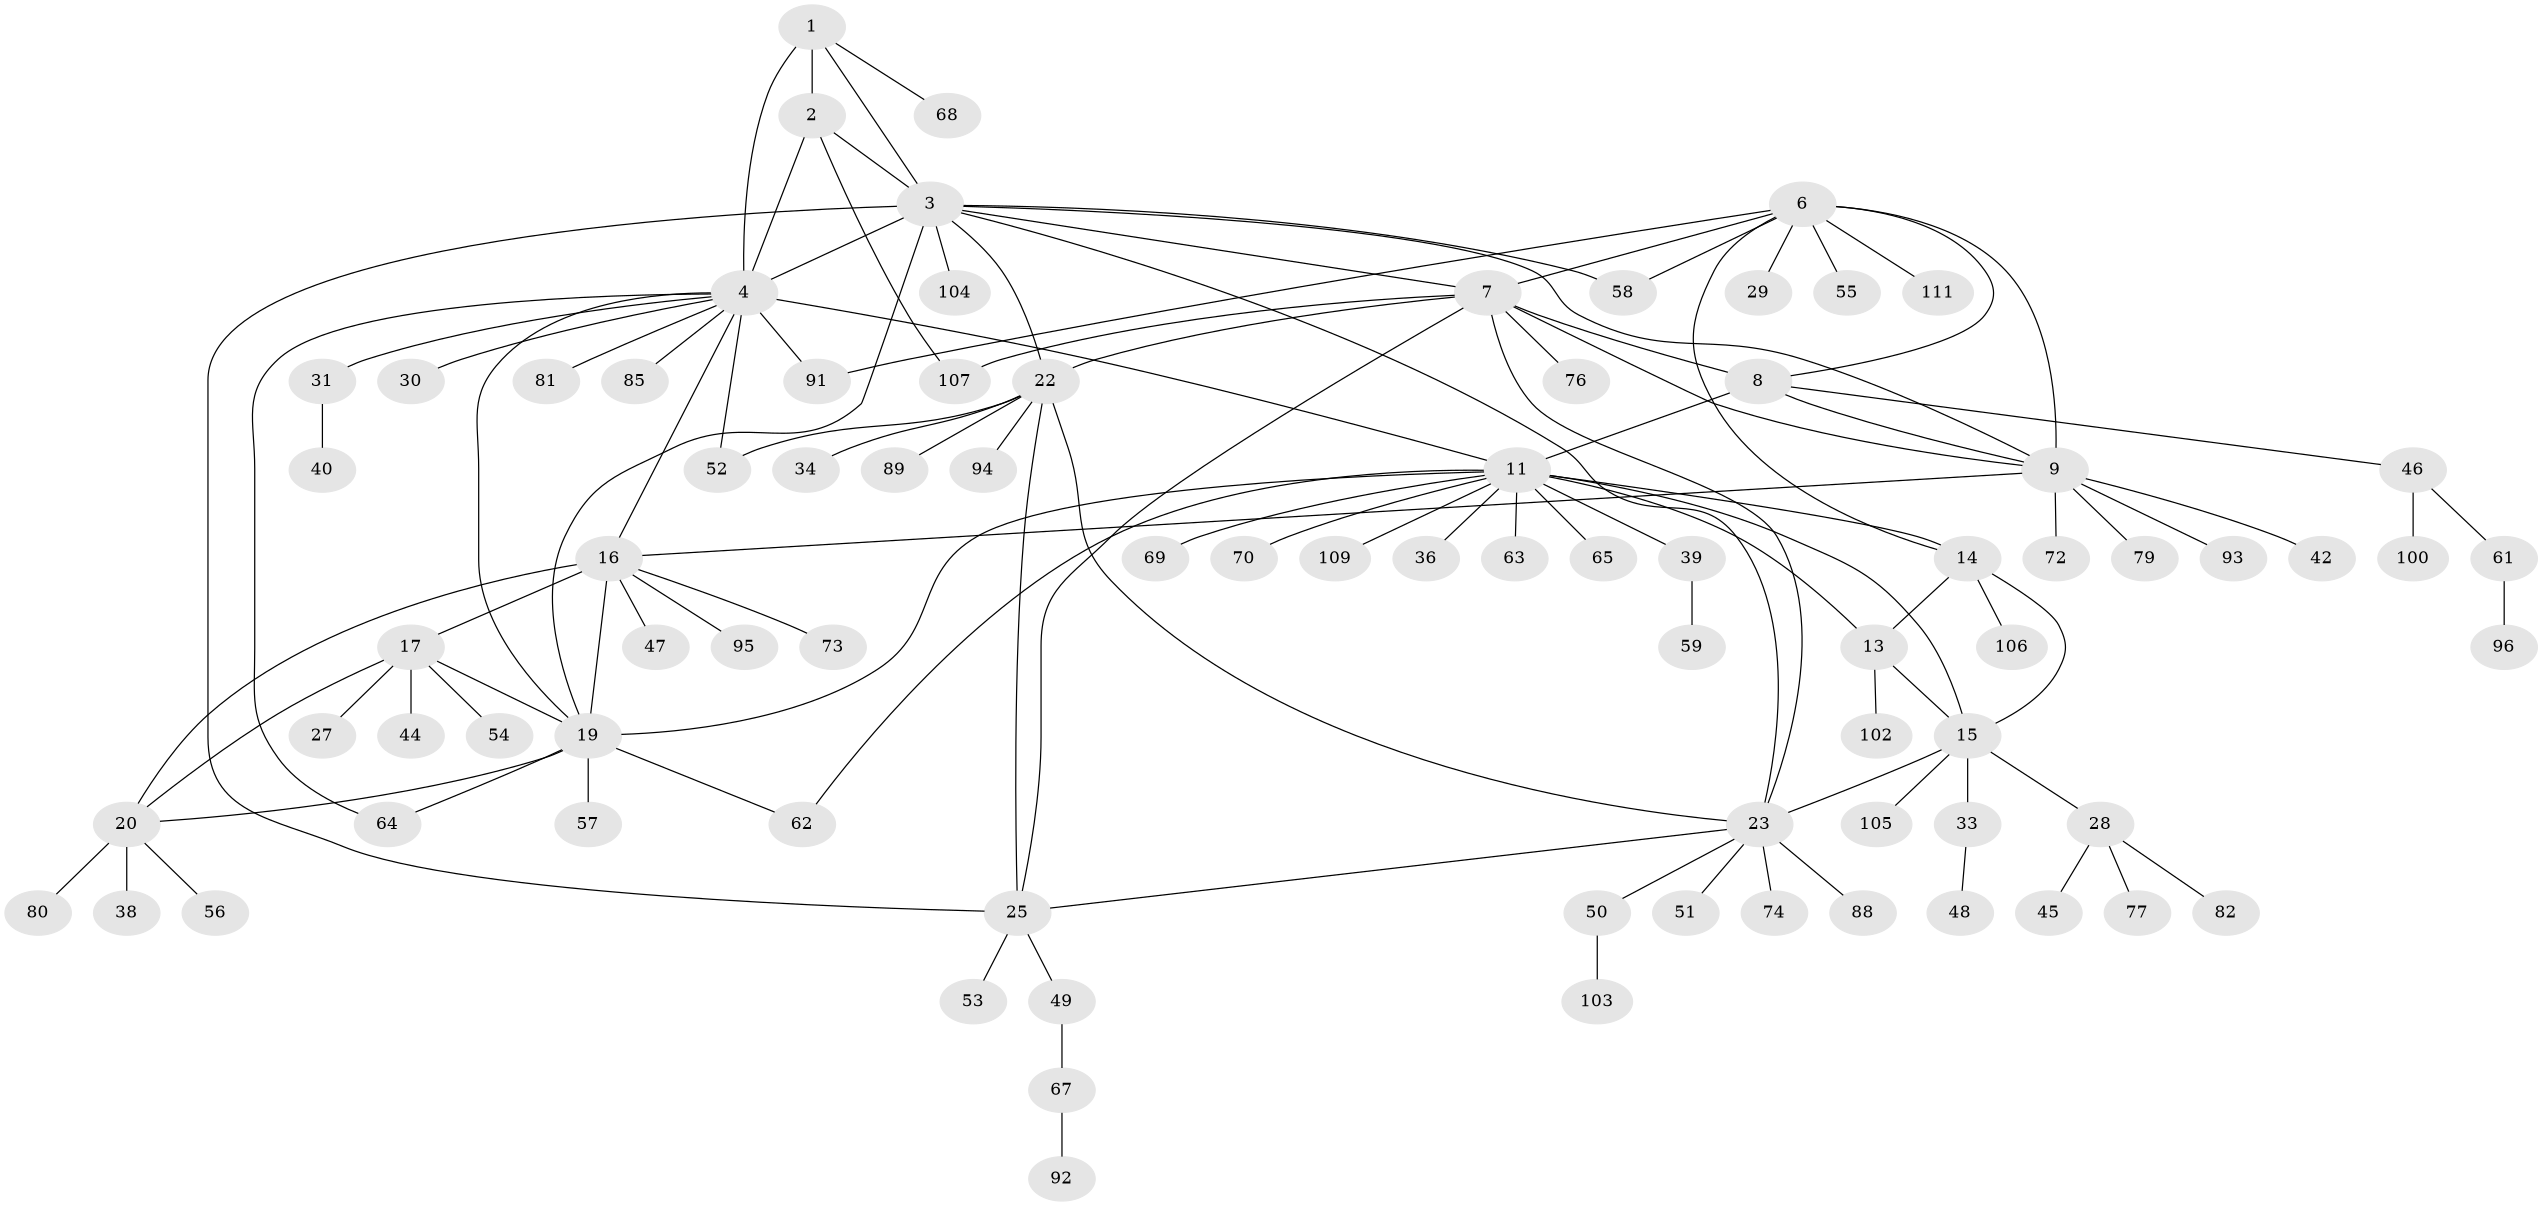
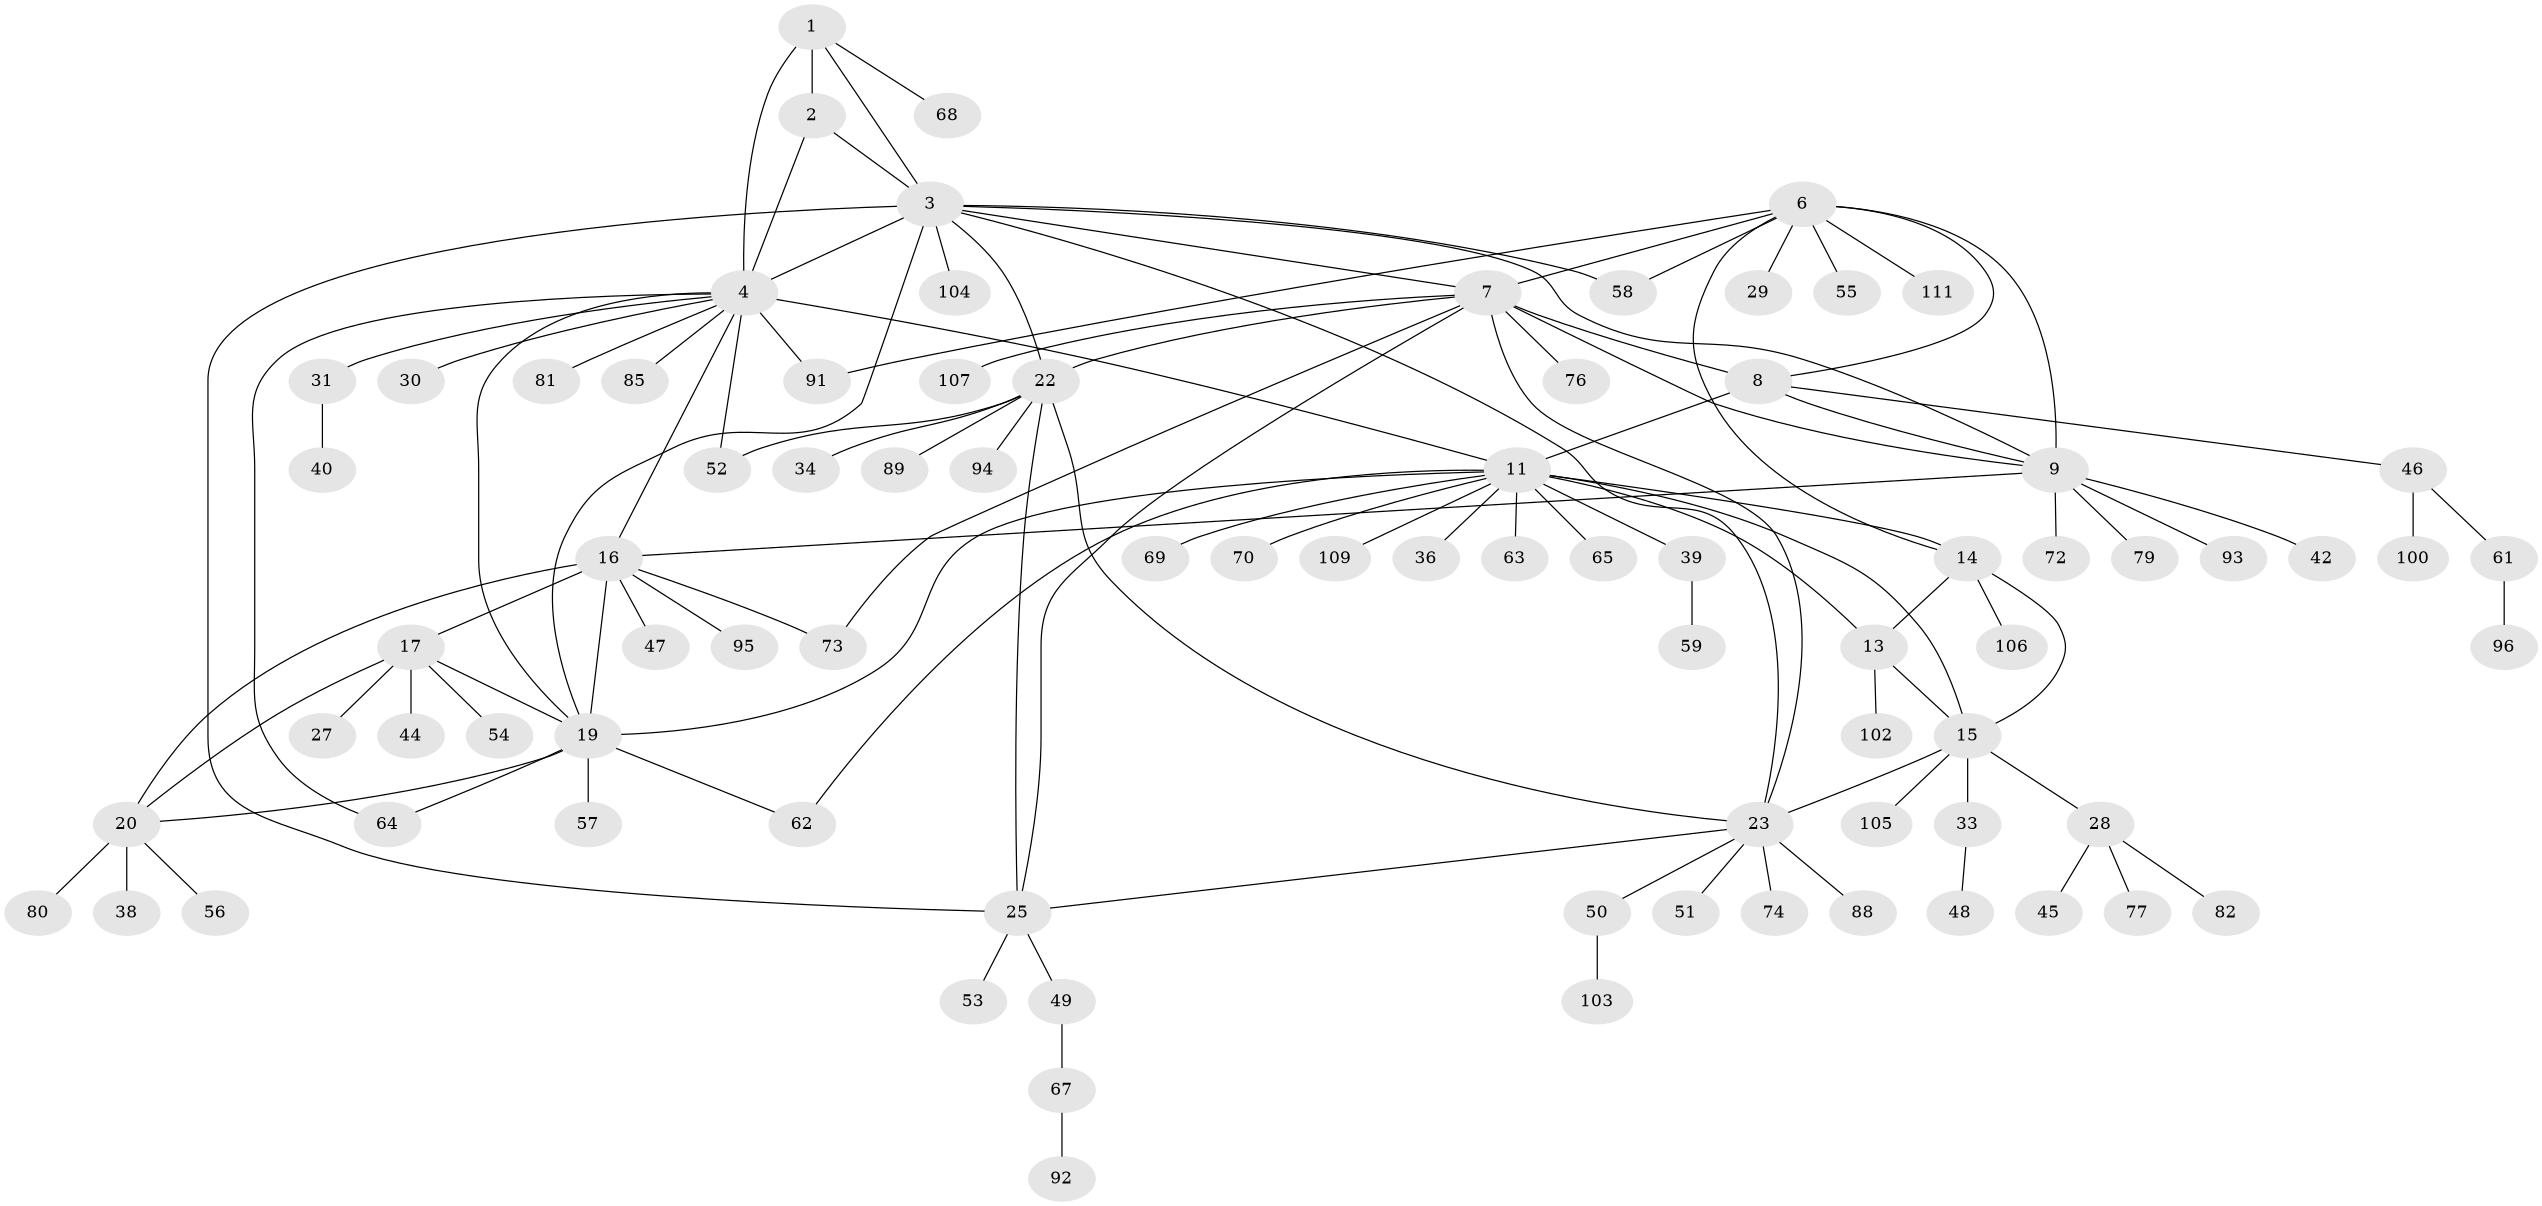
(874, 252) -> none
none -> (1137, 443)
